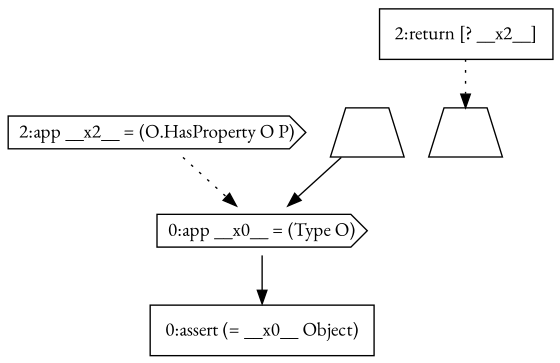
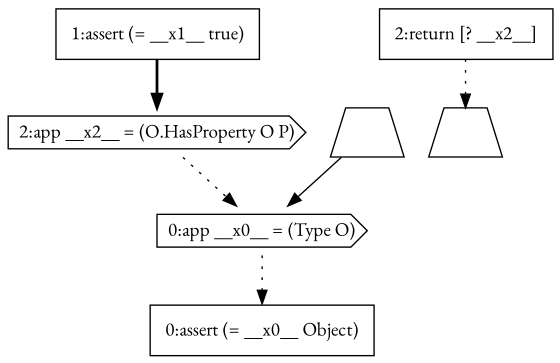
none -> (157, 33)
(262, 273) -> (262, 273)
